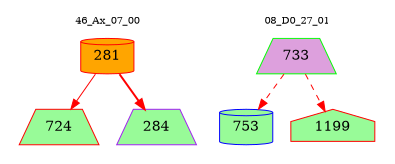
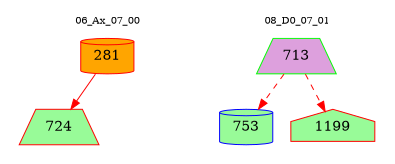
(108, 21) -> (108, 21)
(297, 21) -> (297, 21)
(296, 56) -> (296, 56)
(157, 127) -> none
